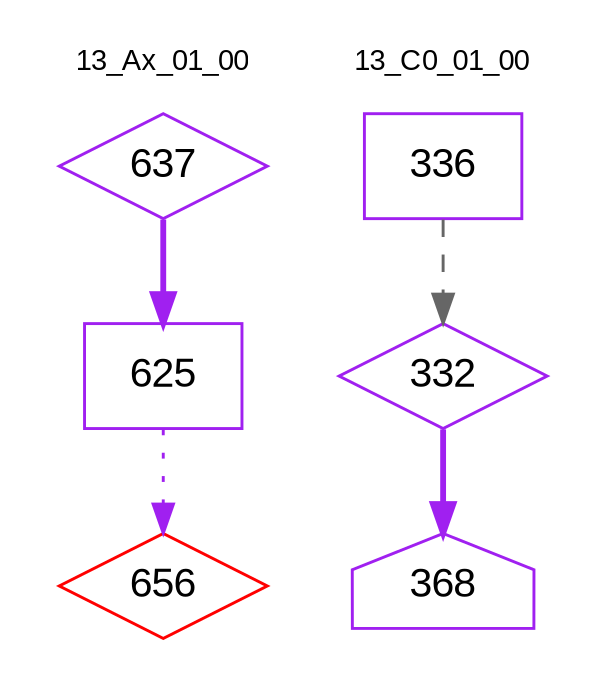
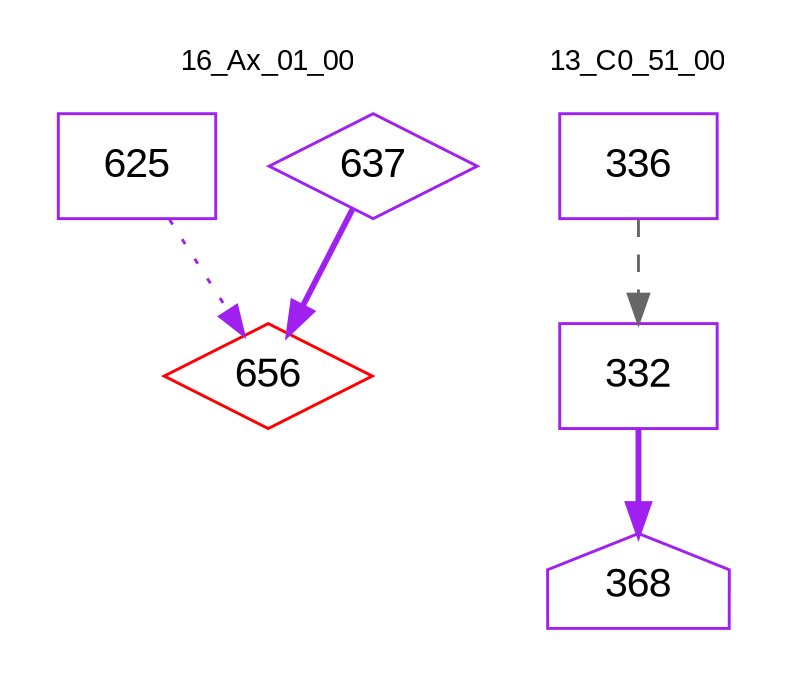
(163, 63) -> (268, 63)
(443, 63) -> (638, 63)
(163, 257) -> (327, 258)
(443, 376) -> (638, 376)
